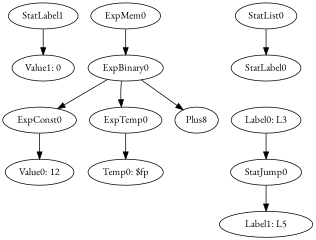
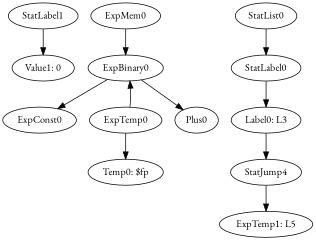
(121, 90) -> (131, 98)
none -> (266, 91)
(197, 120) -> (197, 120)
(40, 172) -> none
(266, 172) -> (266, 172)
(266, 224) -> (266, 224)
